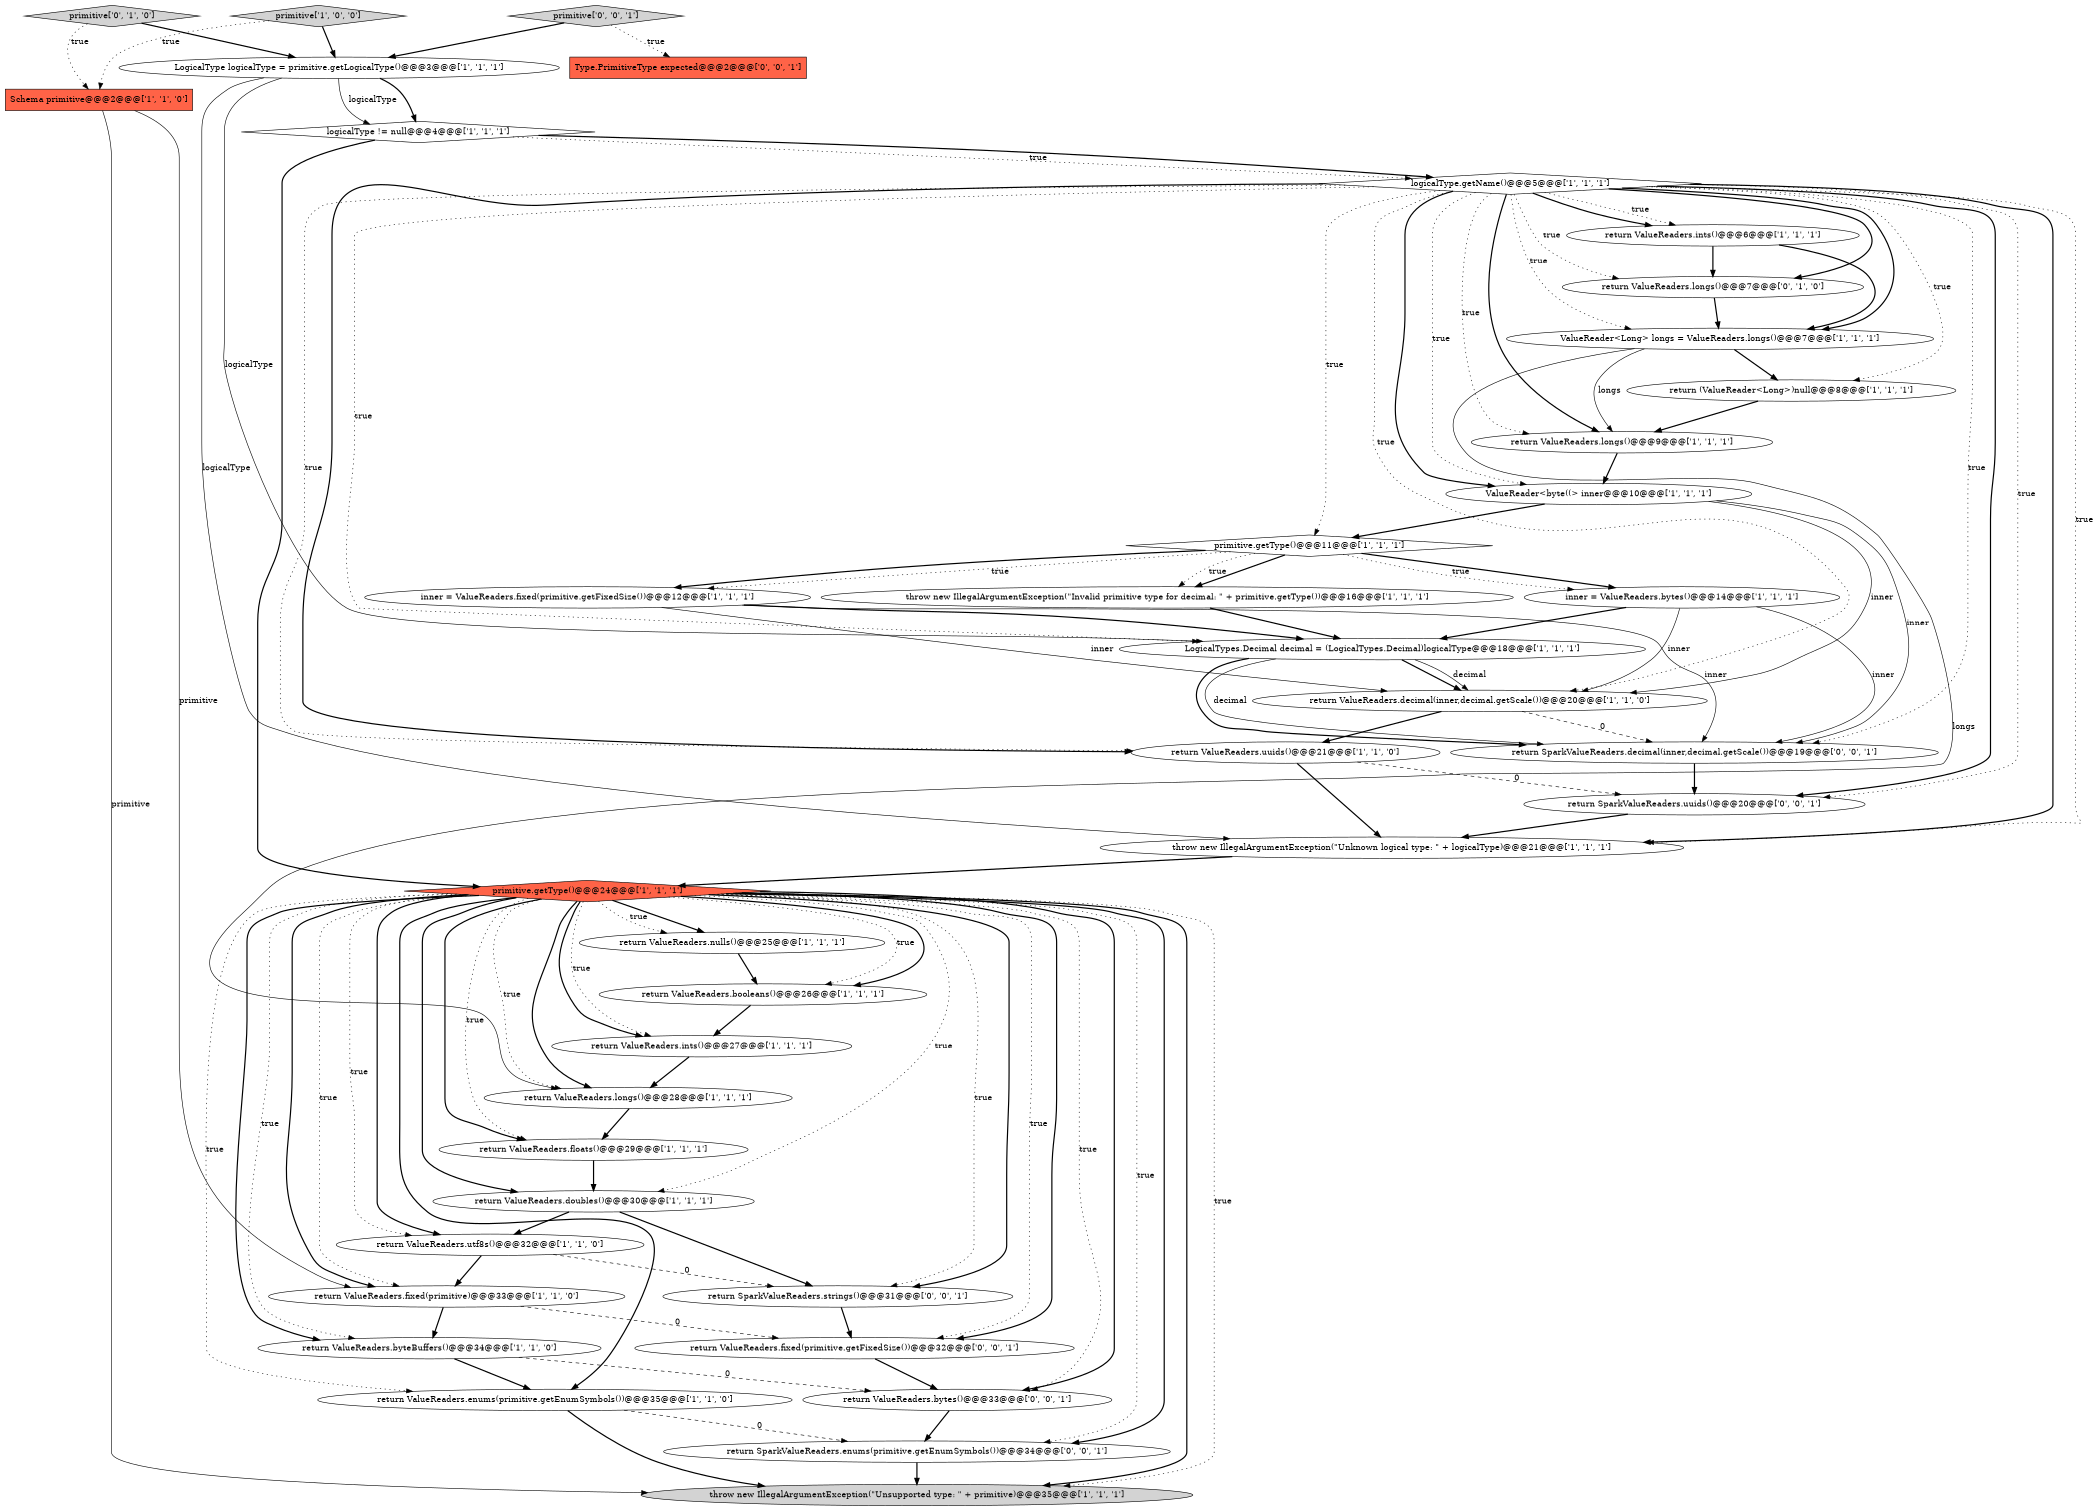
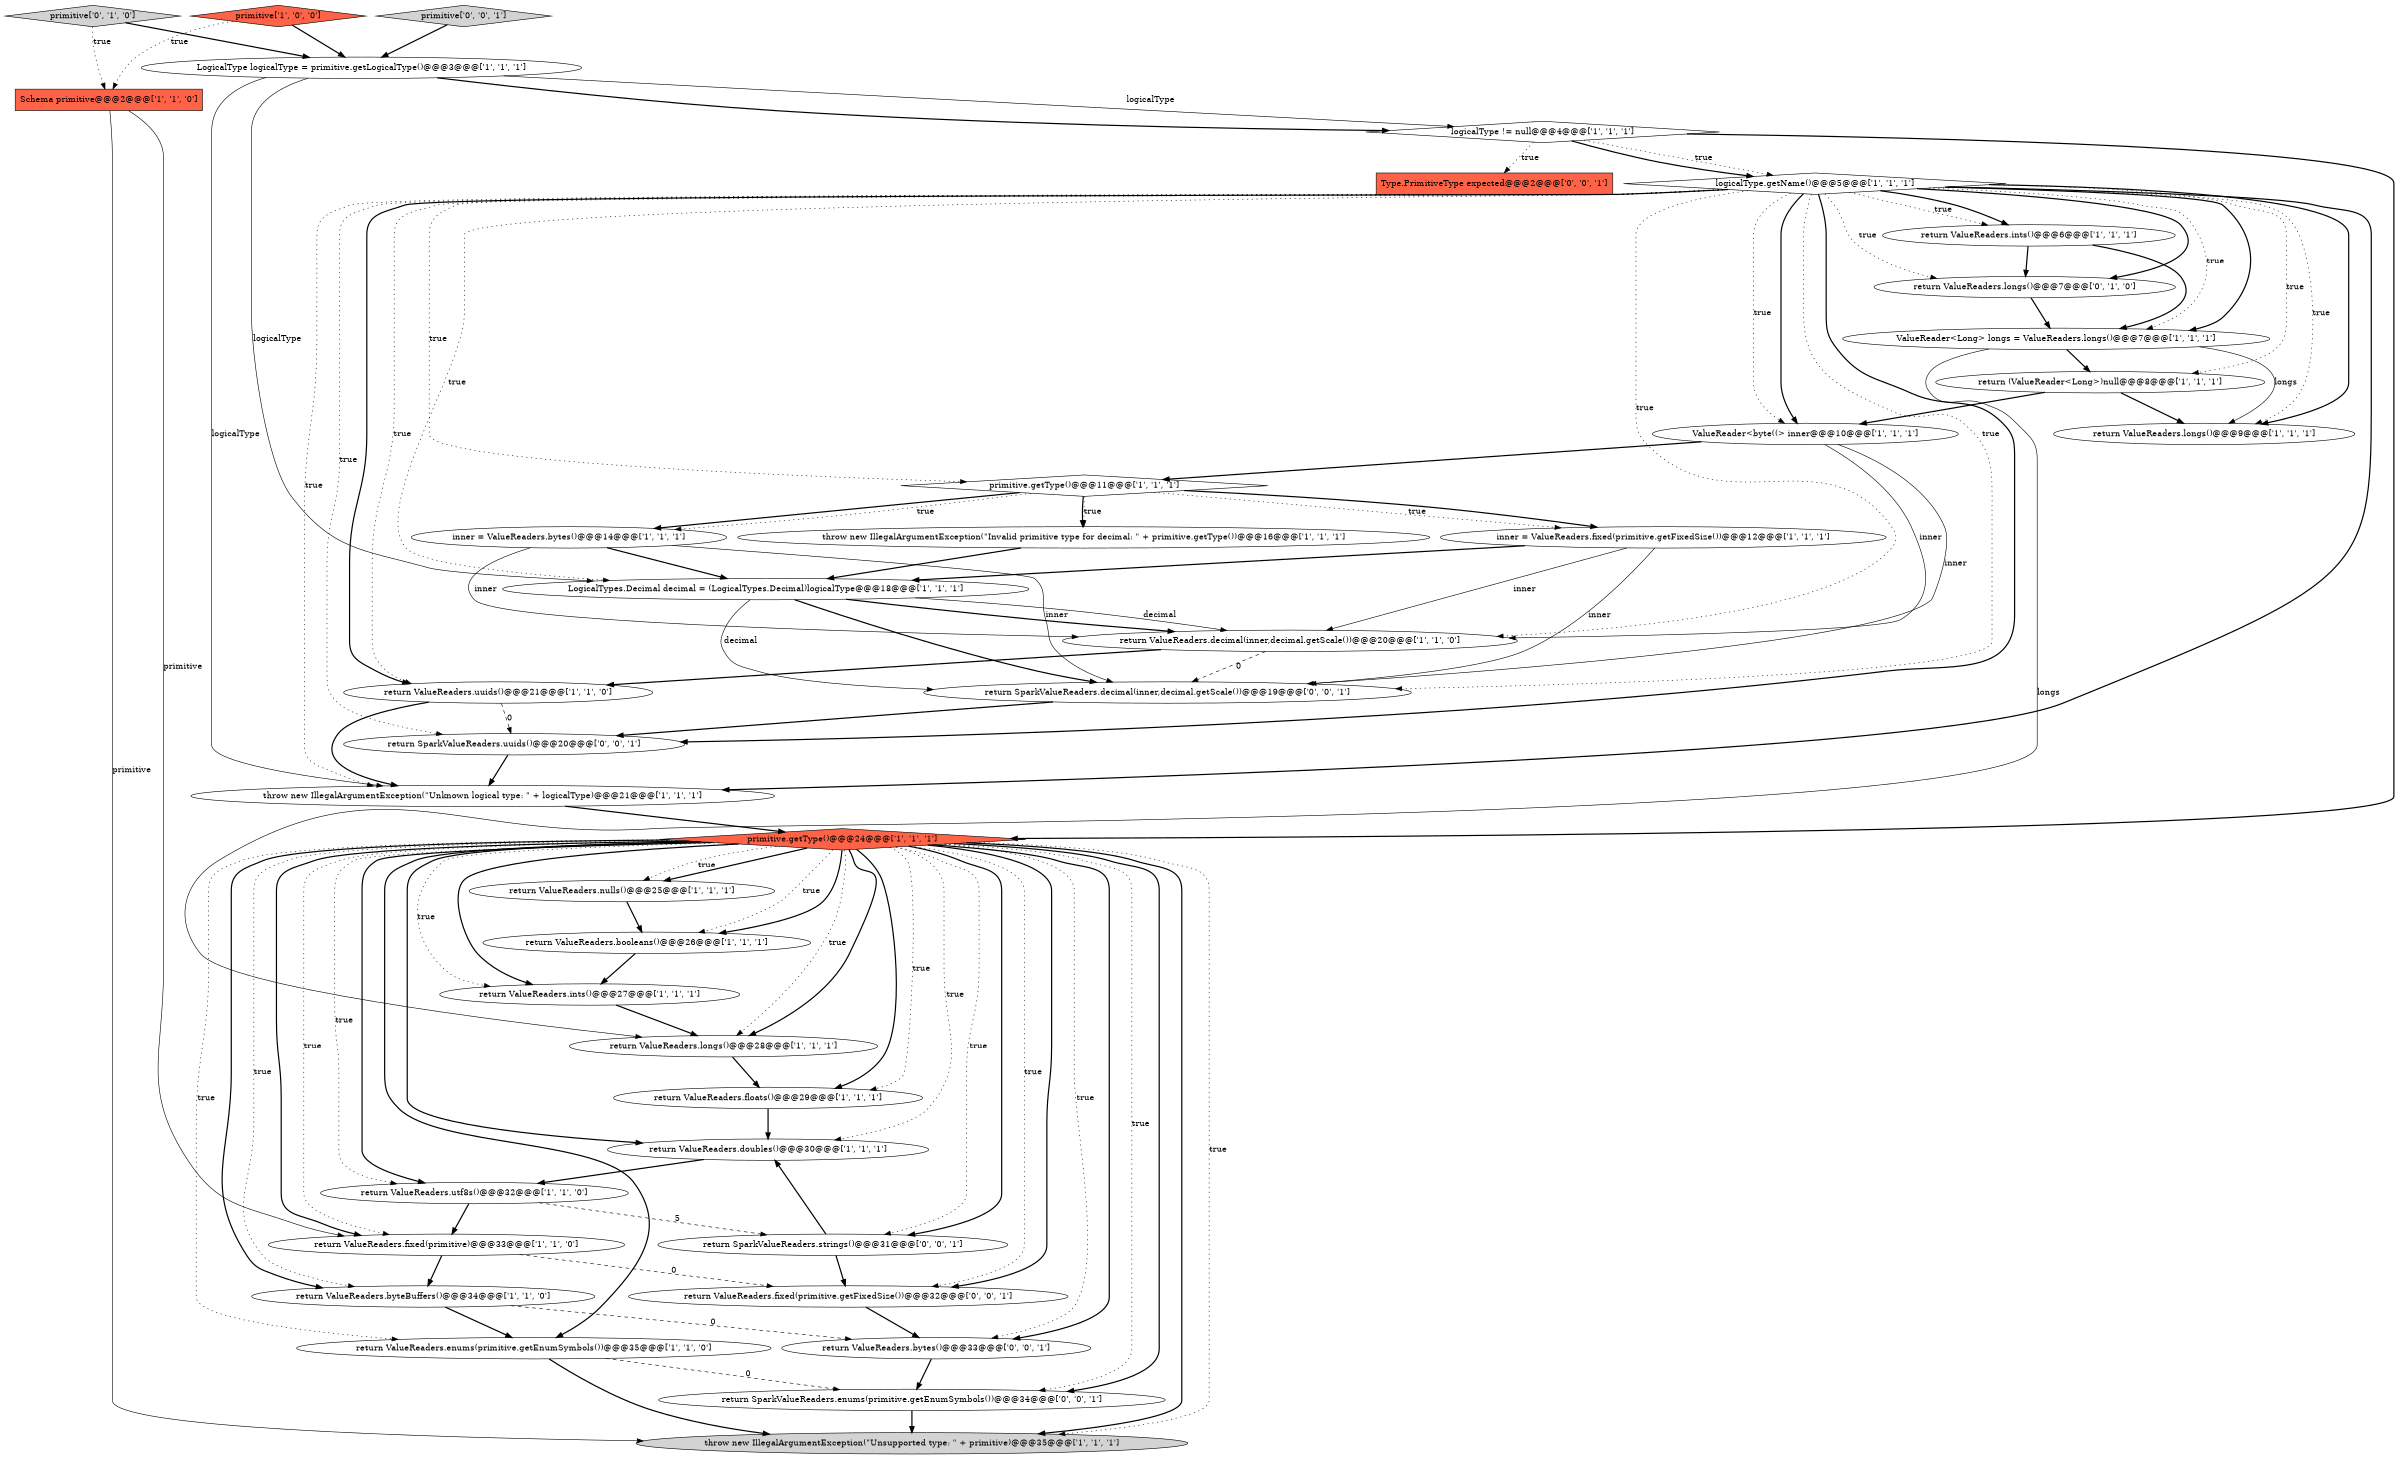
(318, 16) -> (278, 16)
(638, 40) -> (1521, 155)
(1612, 465) -> (1956, 408)
(713, 1248) -> (802, 1200)
(687, 1271) -> (678, 1219)
